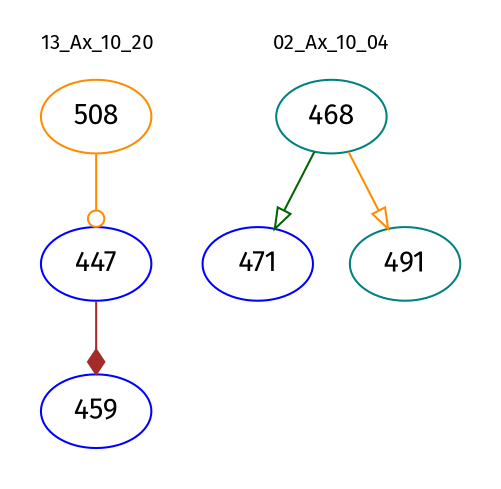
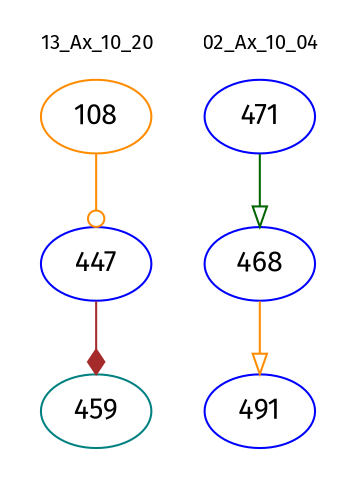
(96, 117) -> (96, 117)
(331, 117) -> (260, 264)
(299, 181) -> (260, 180)
(405, 264) -> (260, 411)
(96, 411) -> (96, 411)
